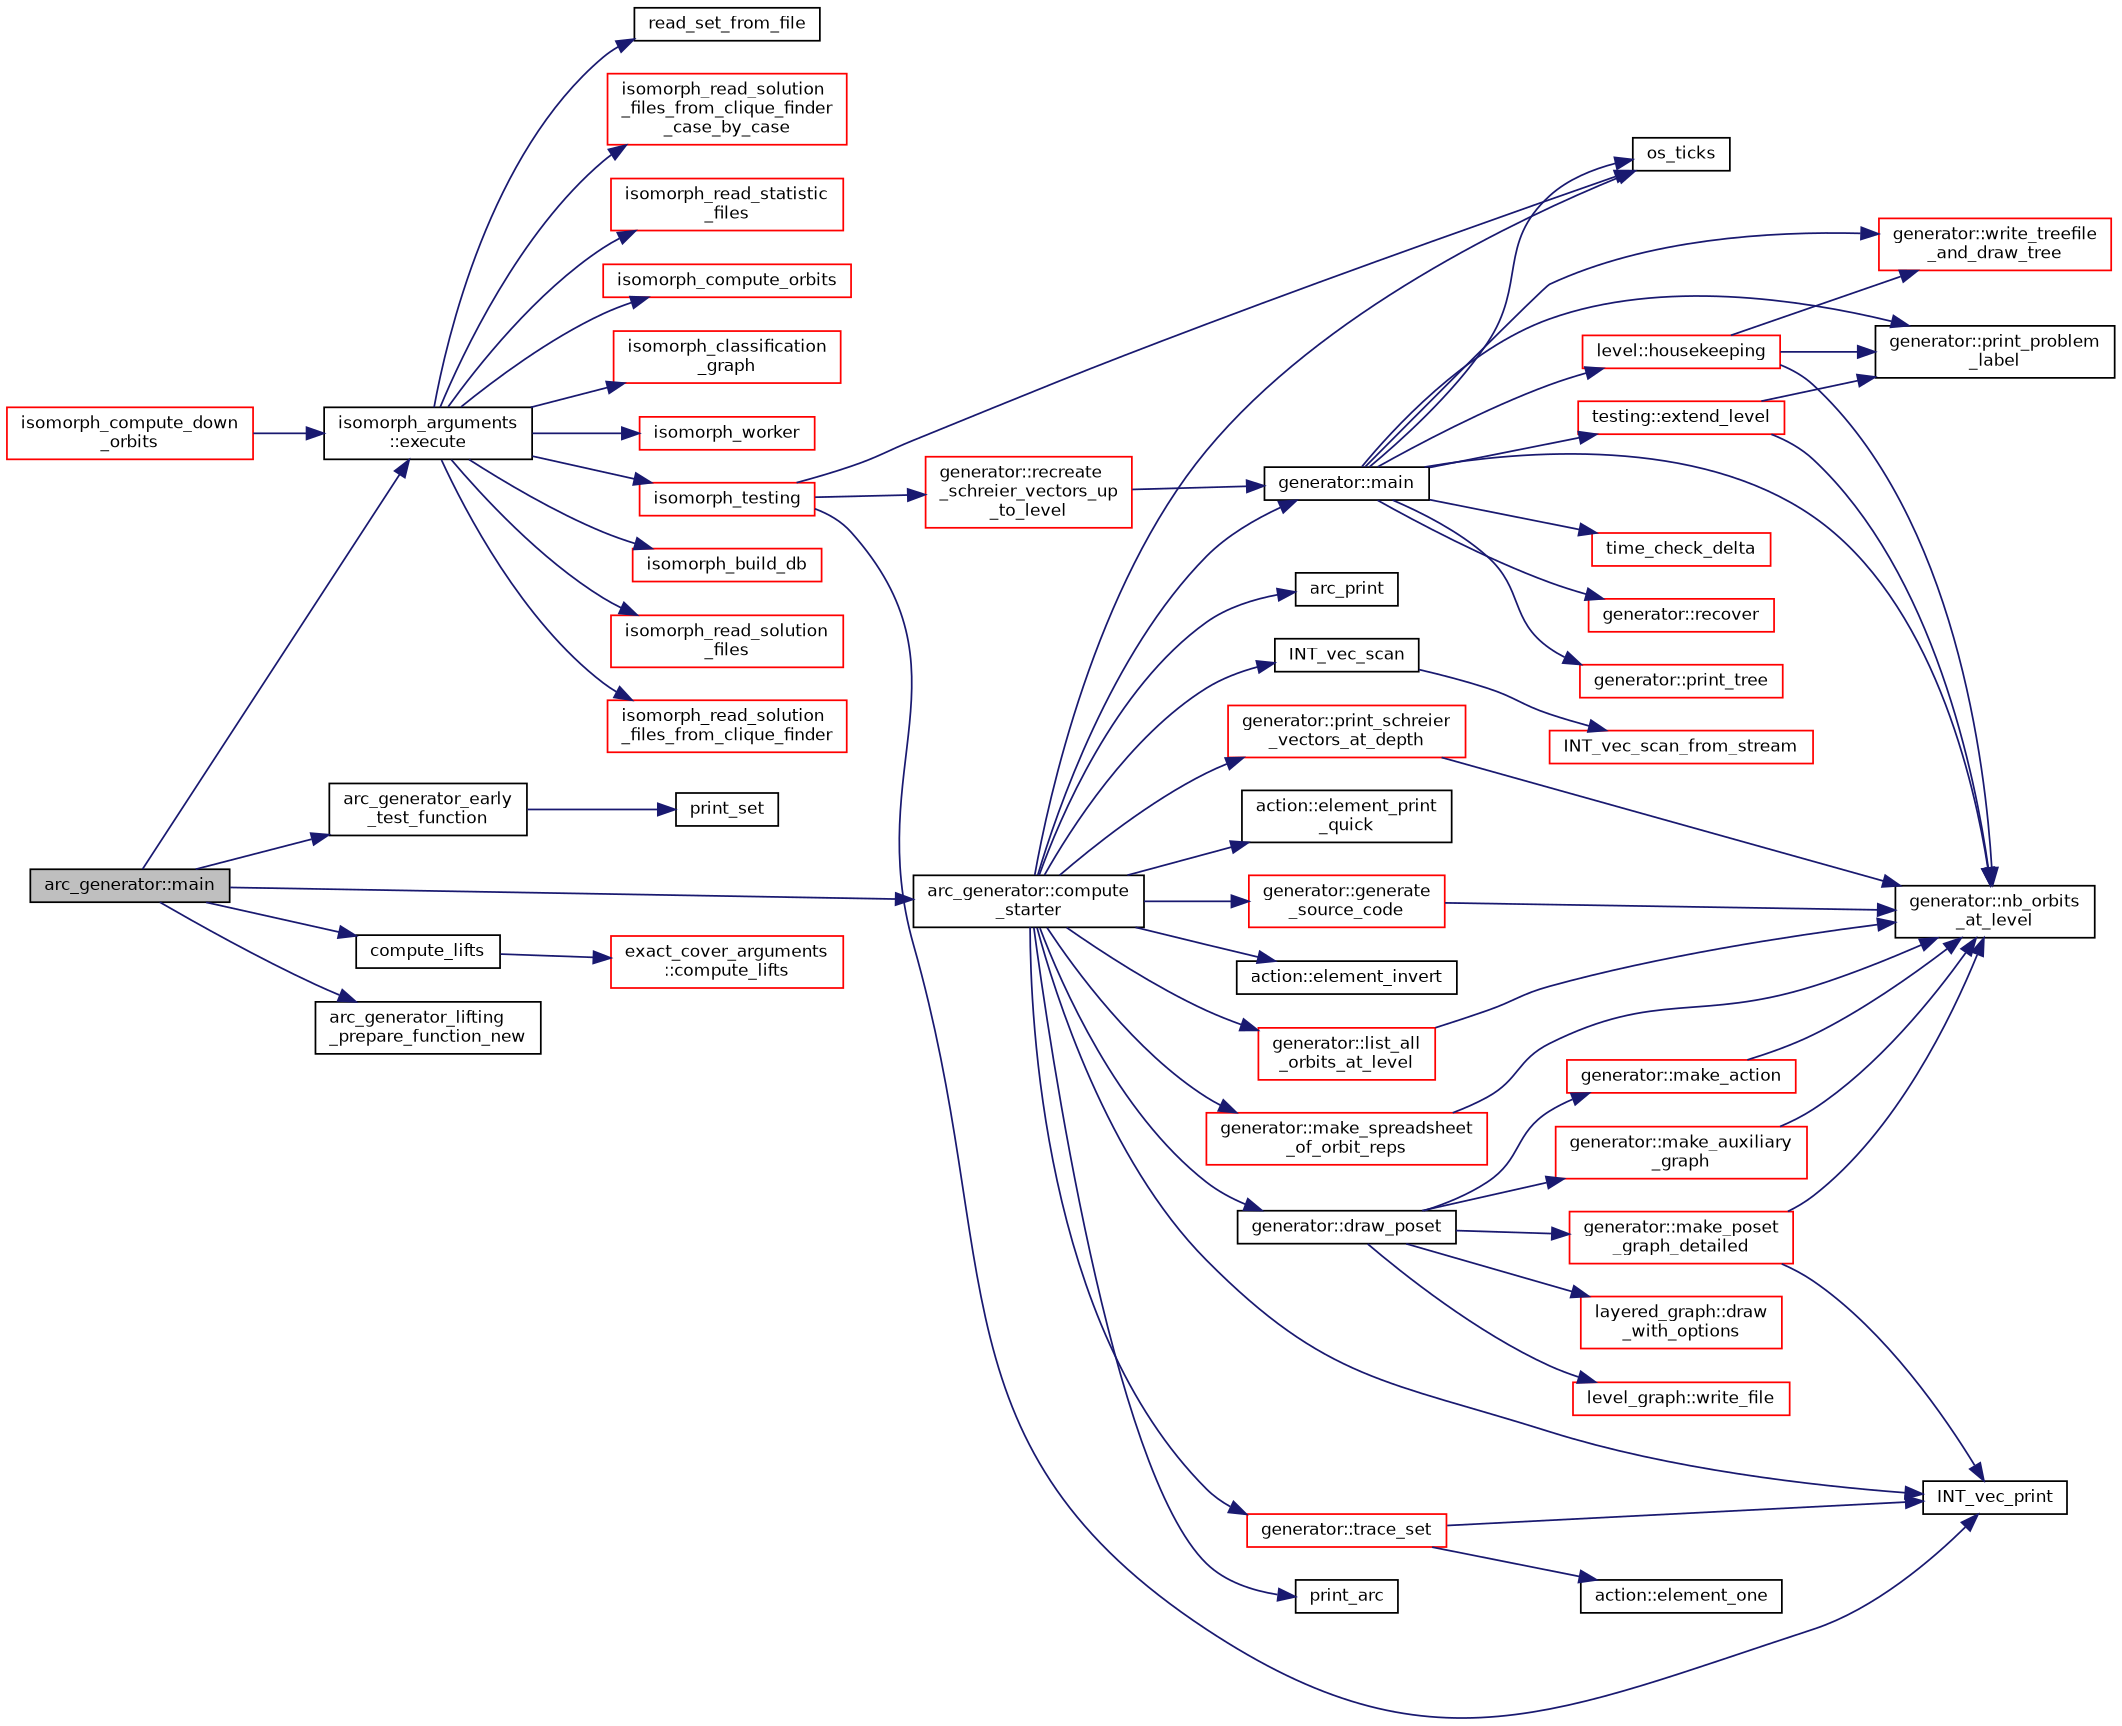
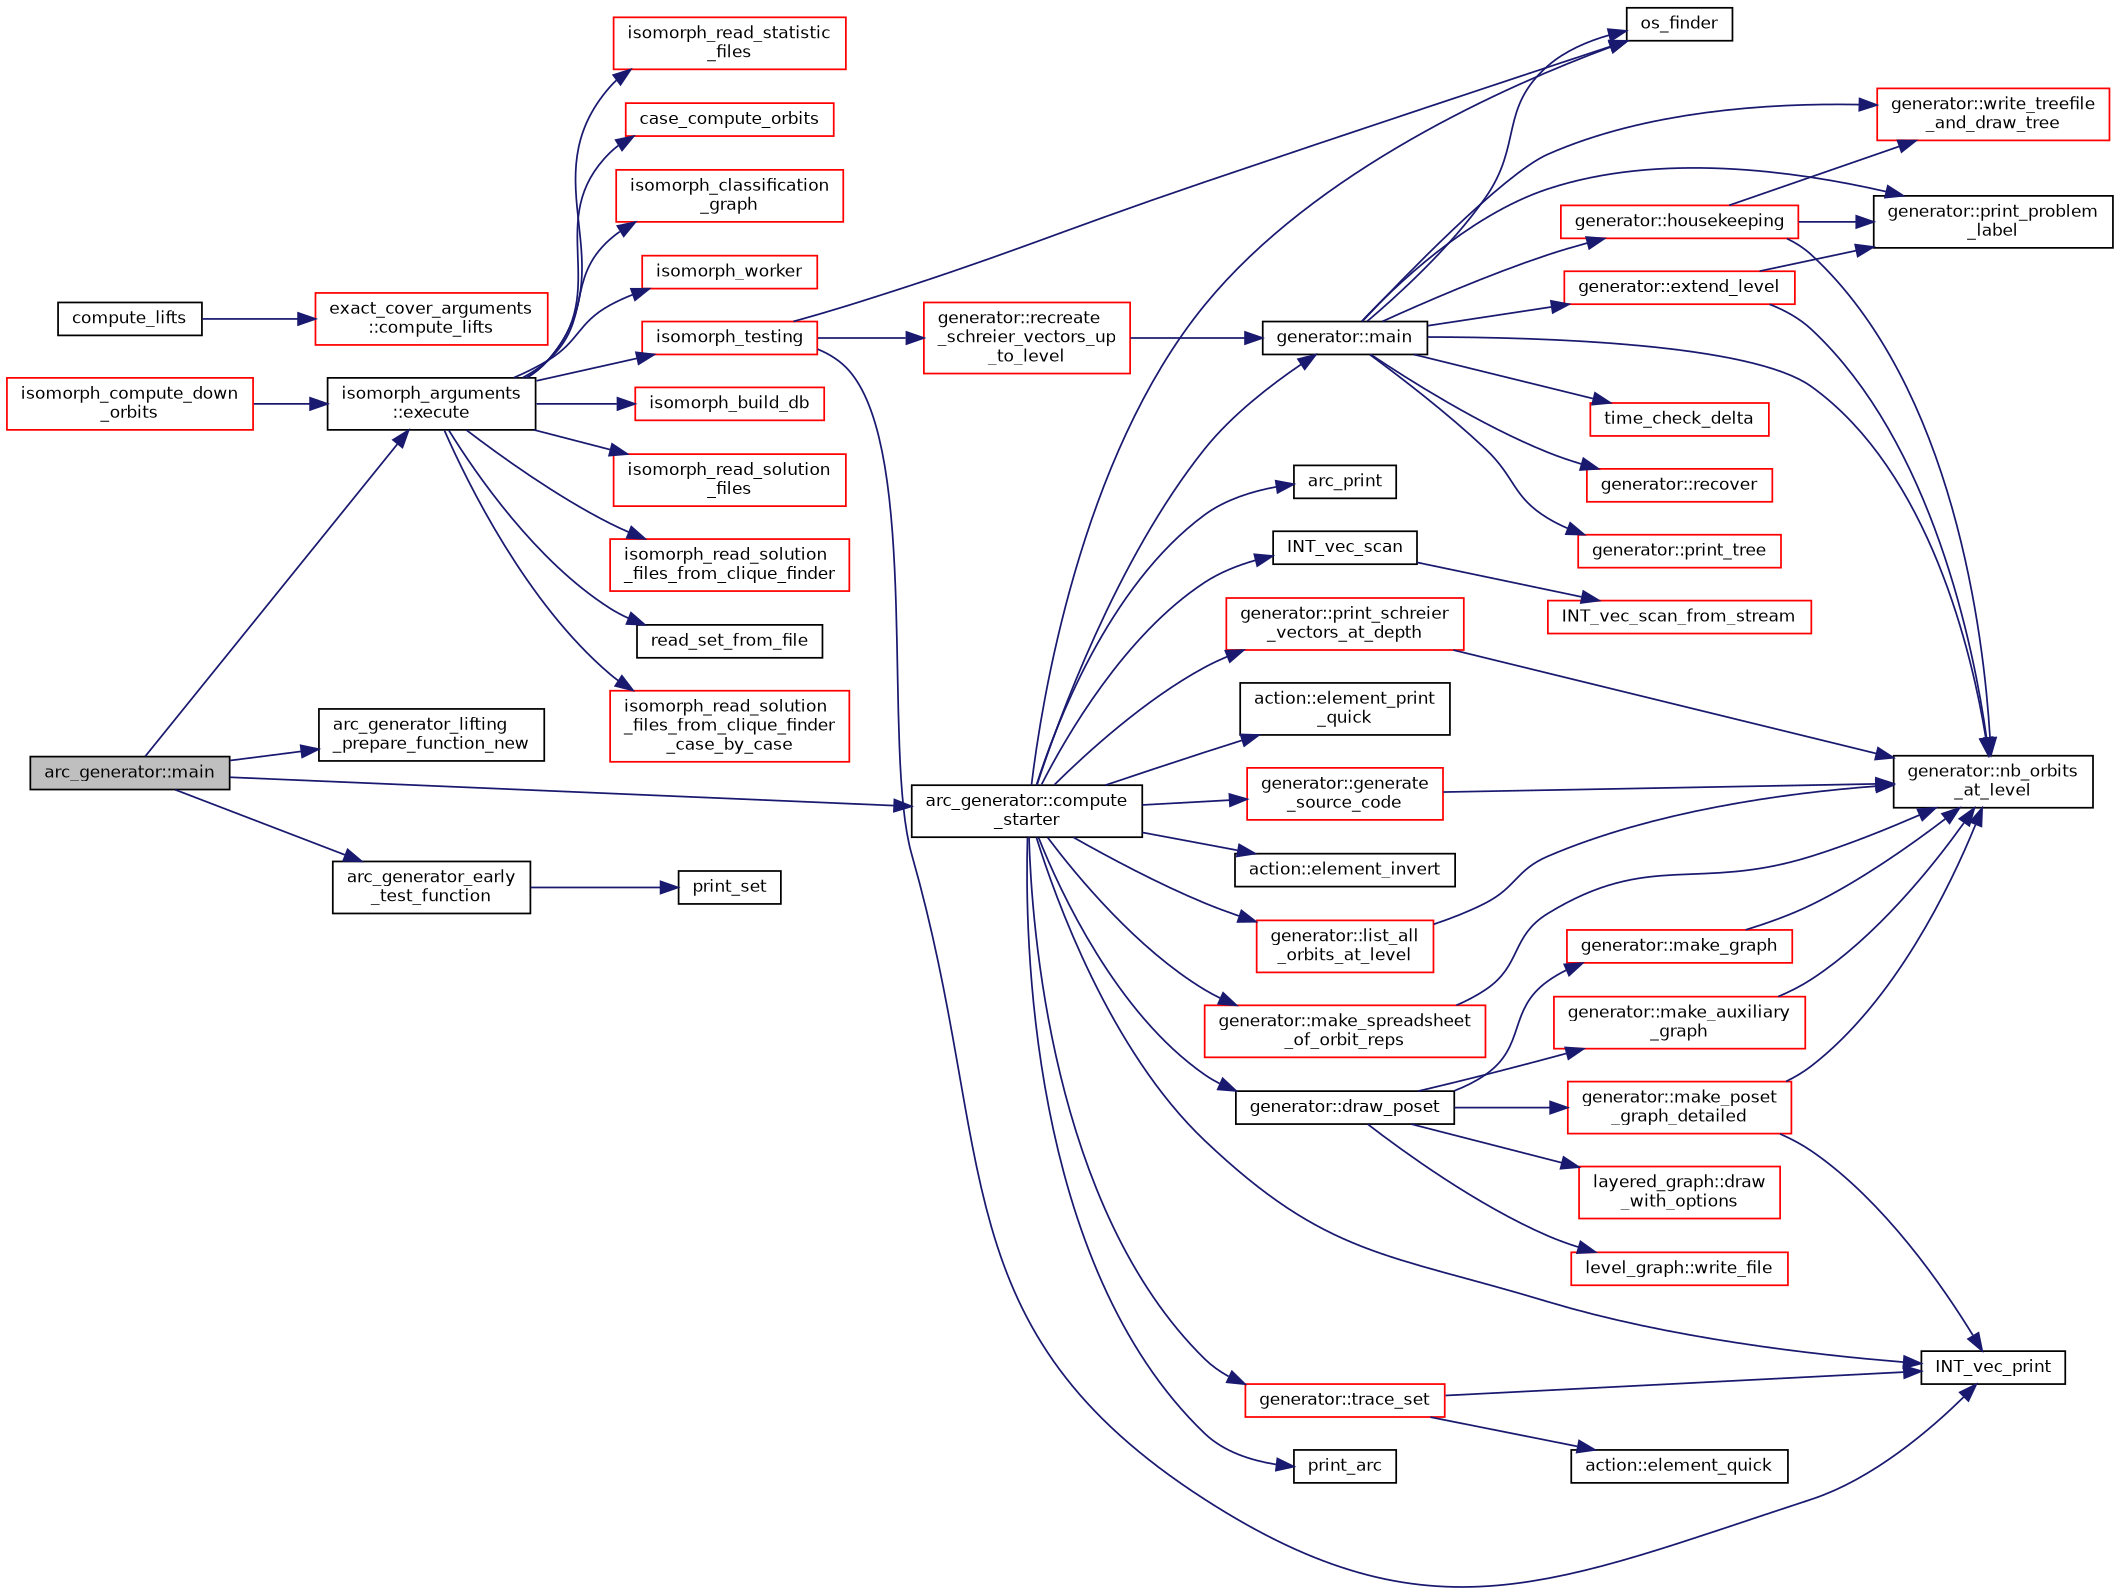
(1681, 154) -> (1680, 24)
(727, 281) -> (730, 120)
(1681, 352) -> (1680, 222)
(1681, 418) -> (1680, 288)
(273, 917) -> none
(1681, 1076) -> (1680, 946)
(1681, 1596) -> (1680, 1466)
